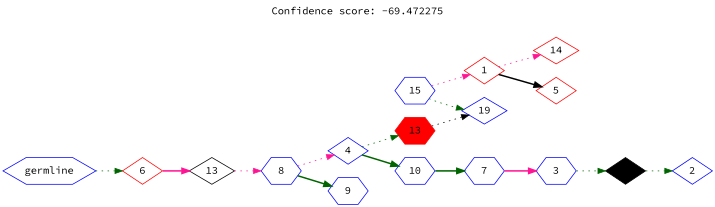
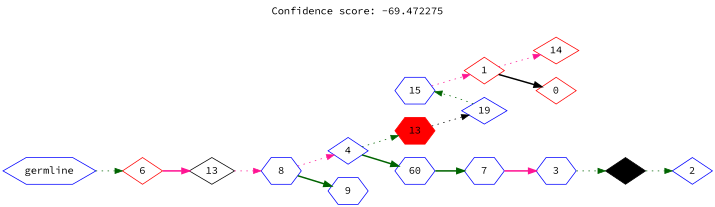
(556, 91) -> (556, 91)
(443, 104) -> (458, 98)
(415, 171) -> (415, 171)
